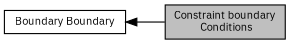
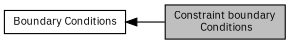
(65, 22) -> (65, 22)
